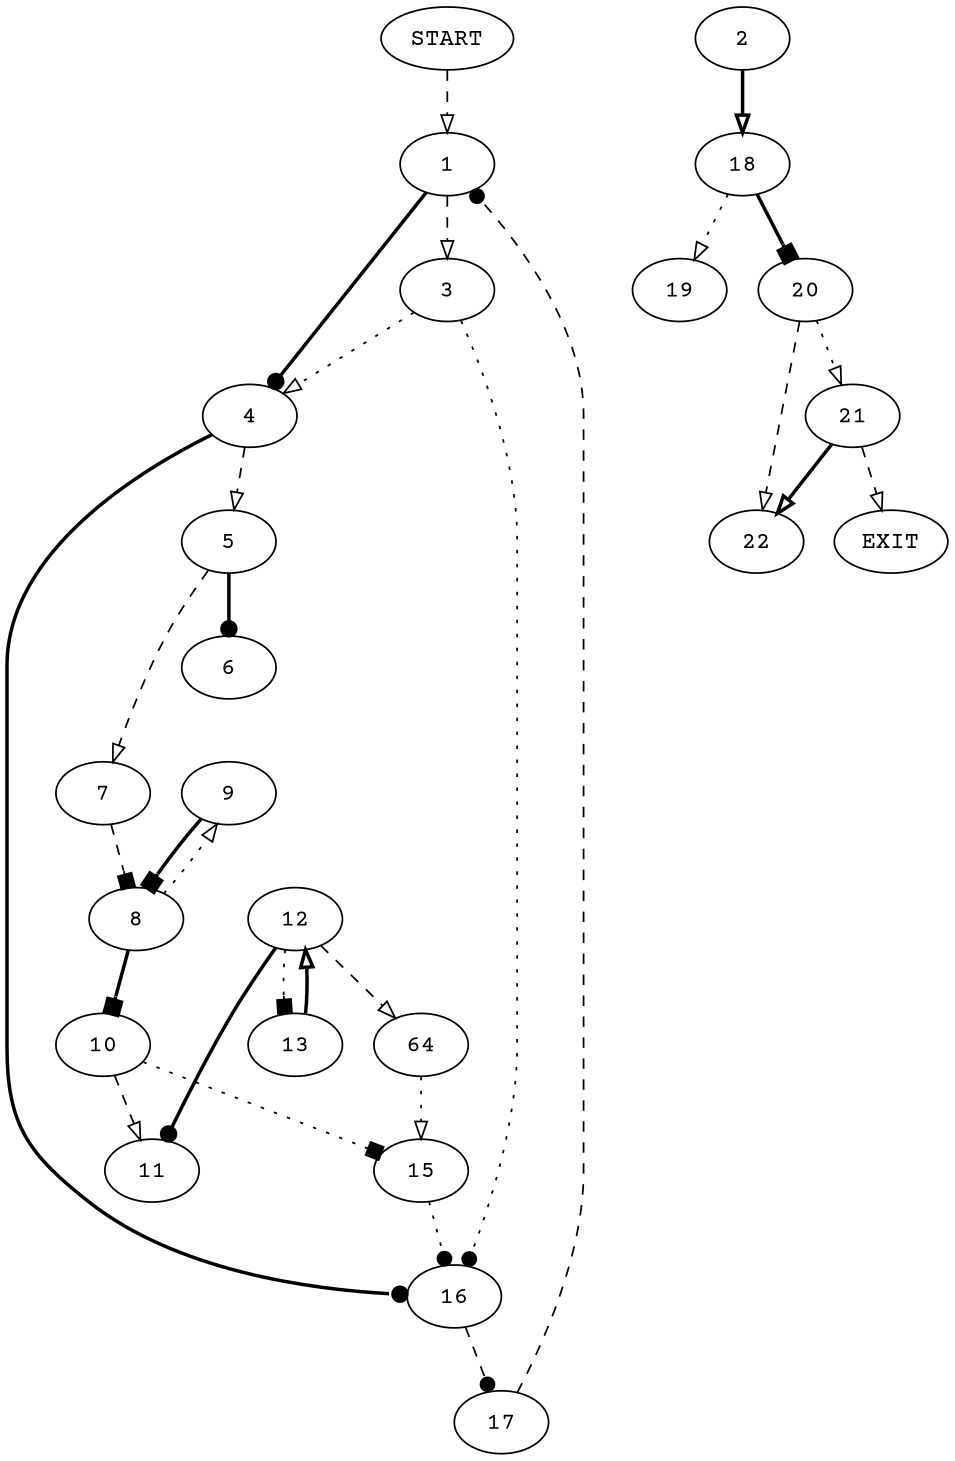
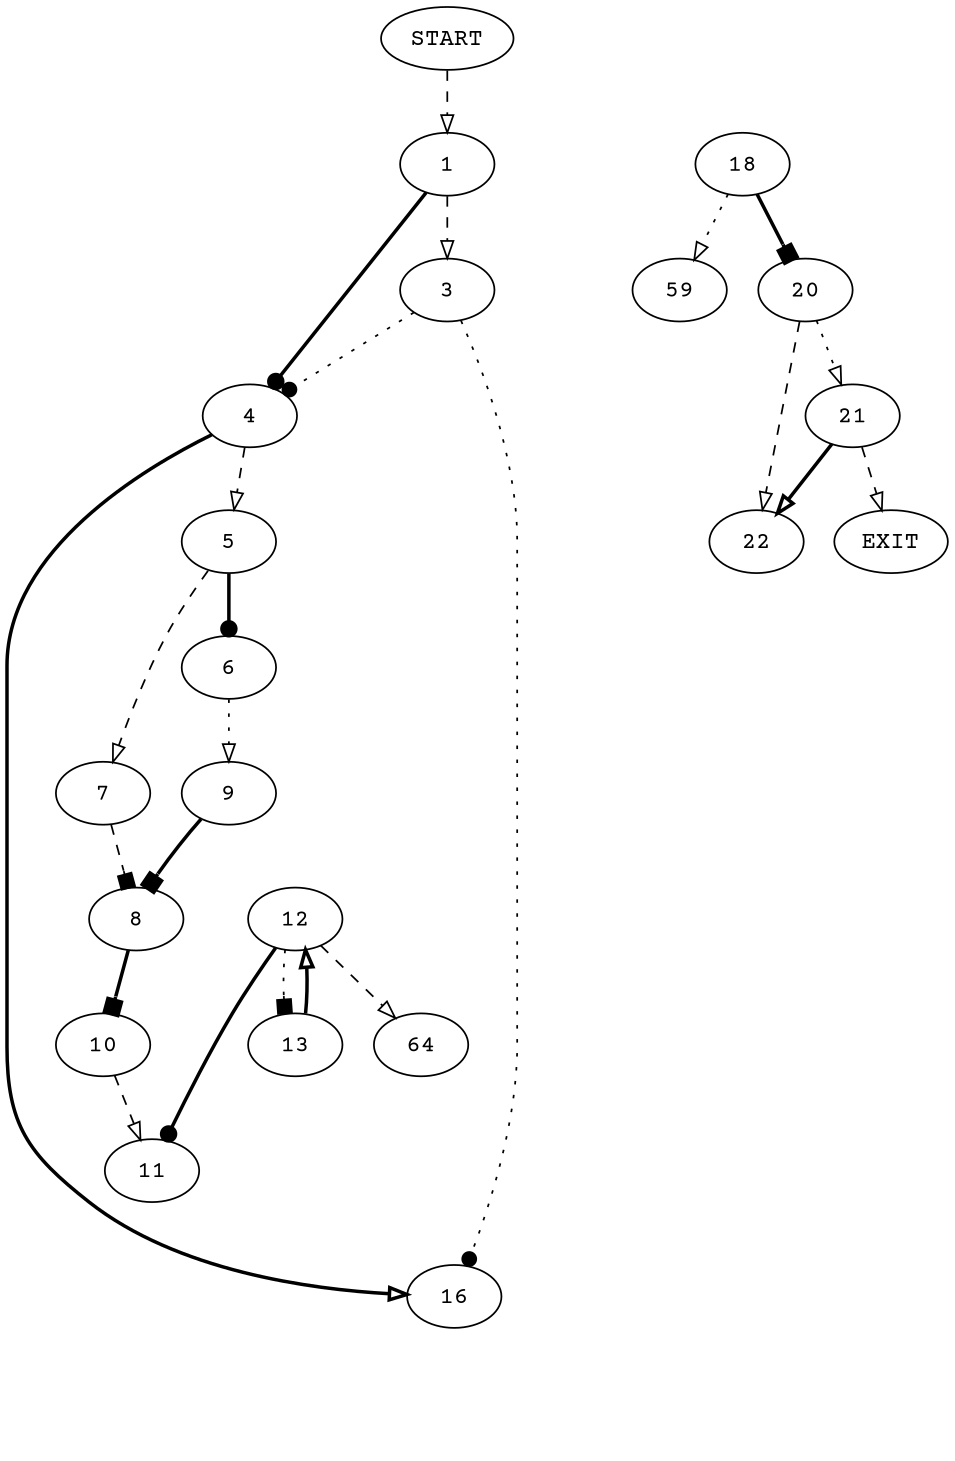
(743, 38) -> none
(680, 290) -> (680, 290)
(355, 349) -> (355, 349)
(186, 867) -> (229, 722)
(7, 946) -> (7, 946)
(421, 1171) -> none
(501, 1422) -> none
